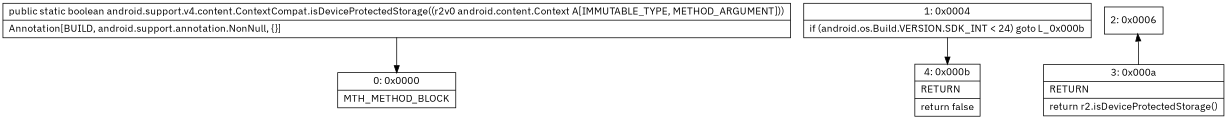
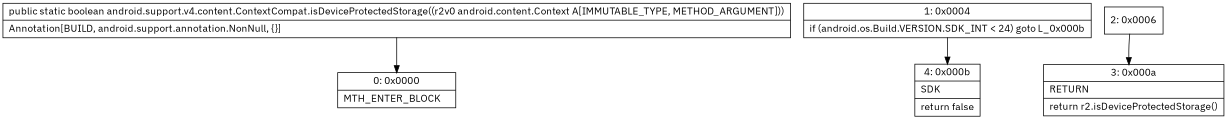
(1139, 53) -> (1129, 46)
(941, 89) -> (931, 89)
(397, 99) -> (392, 99)
